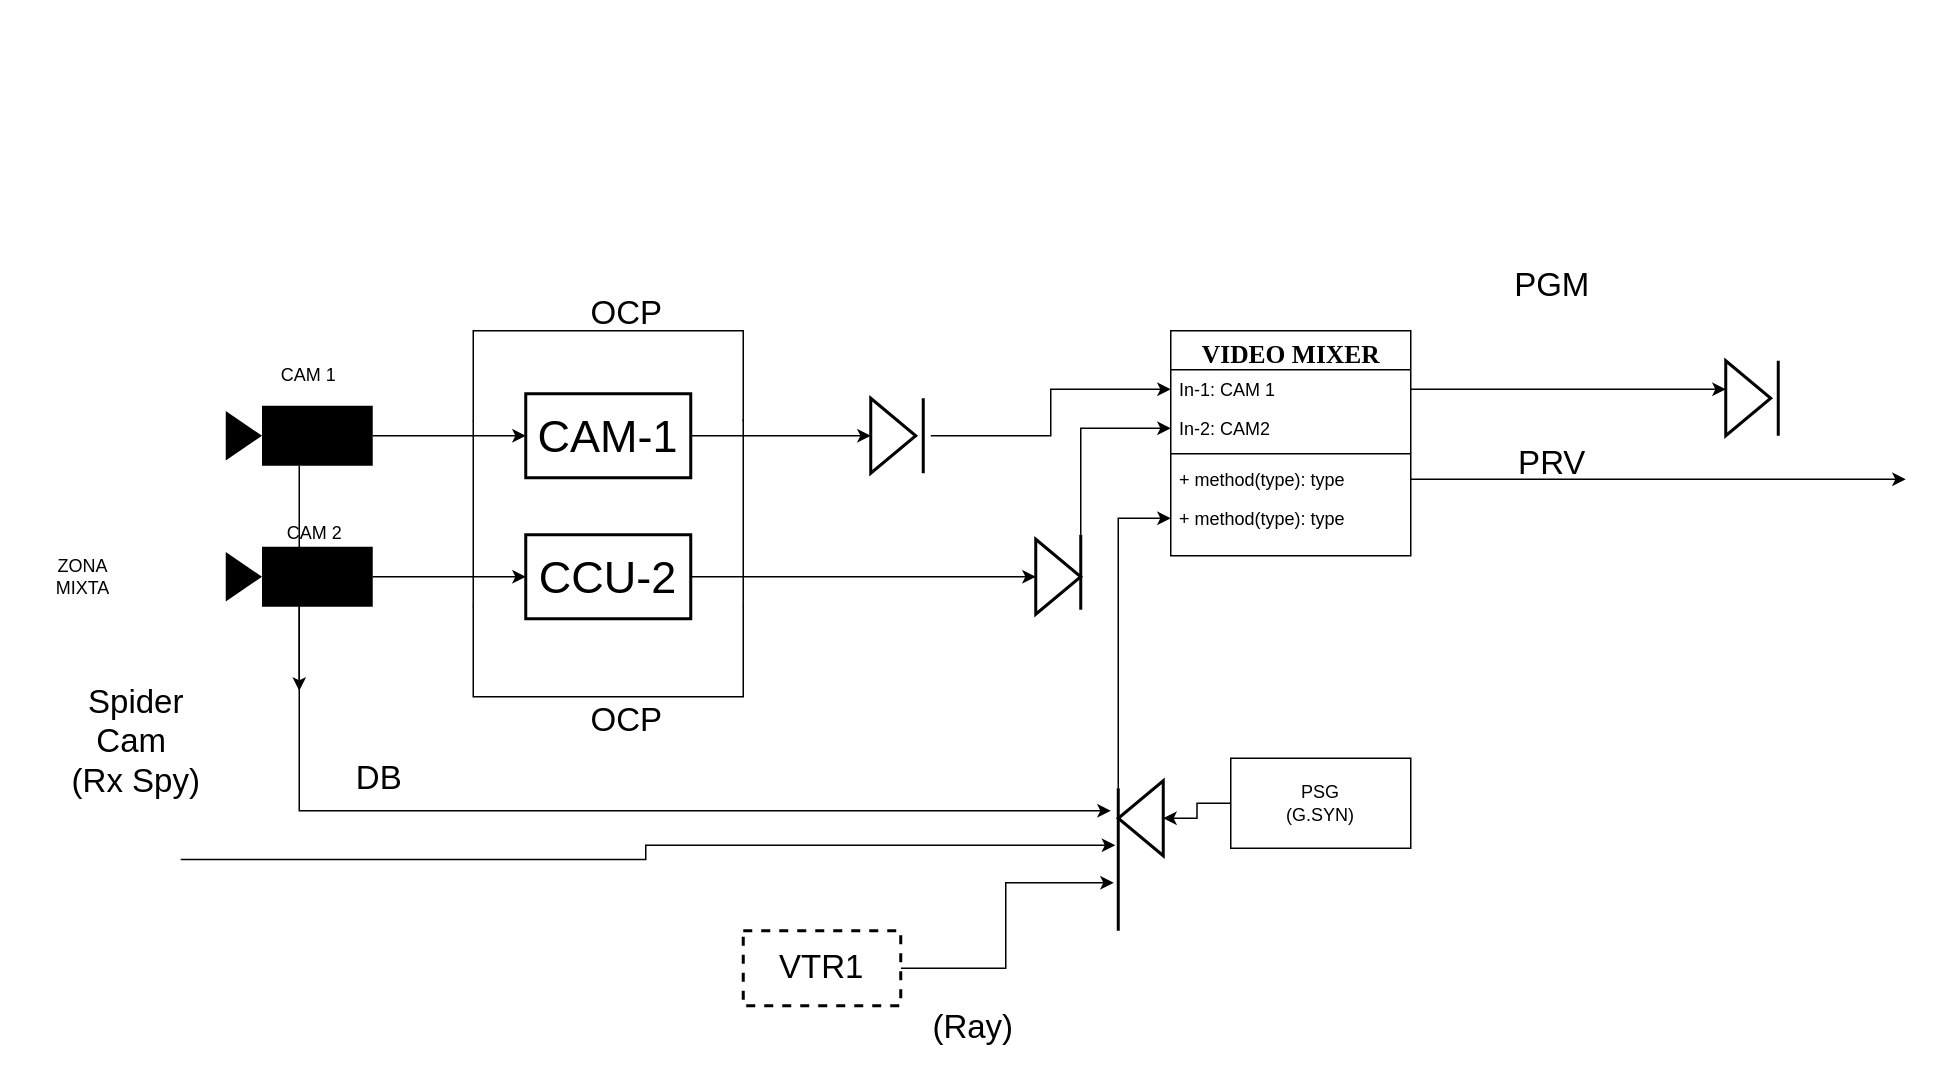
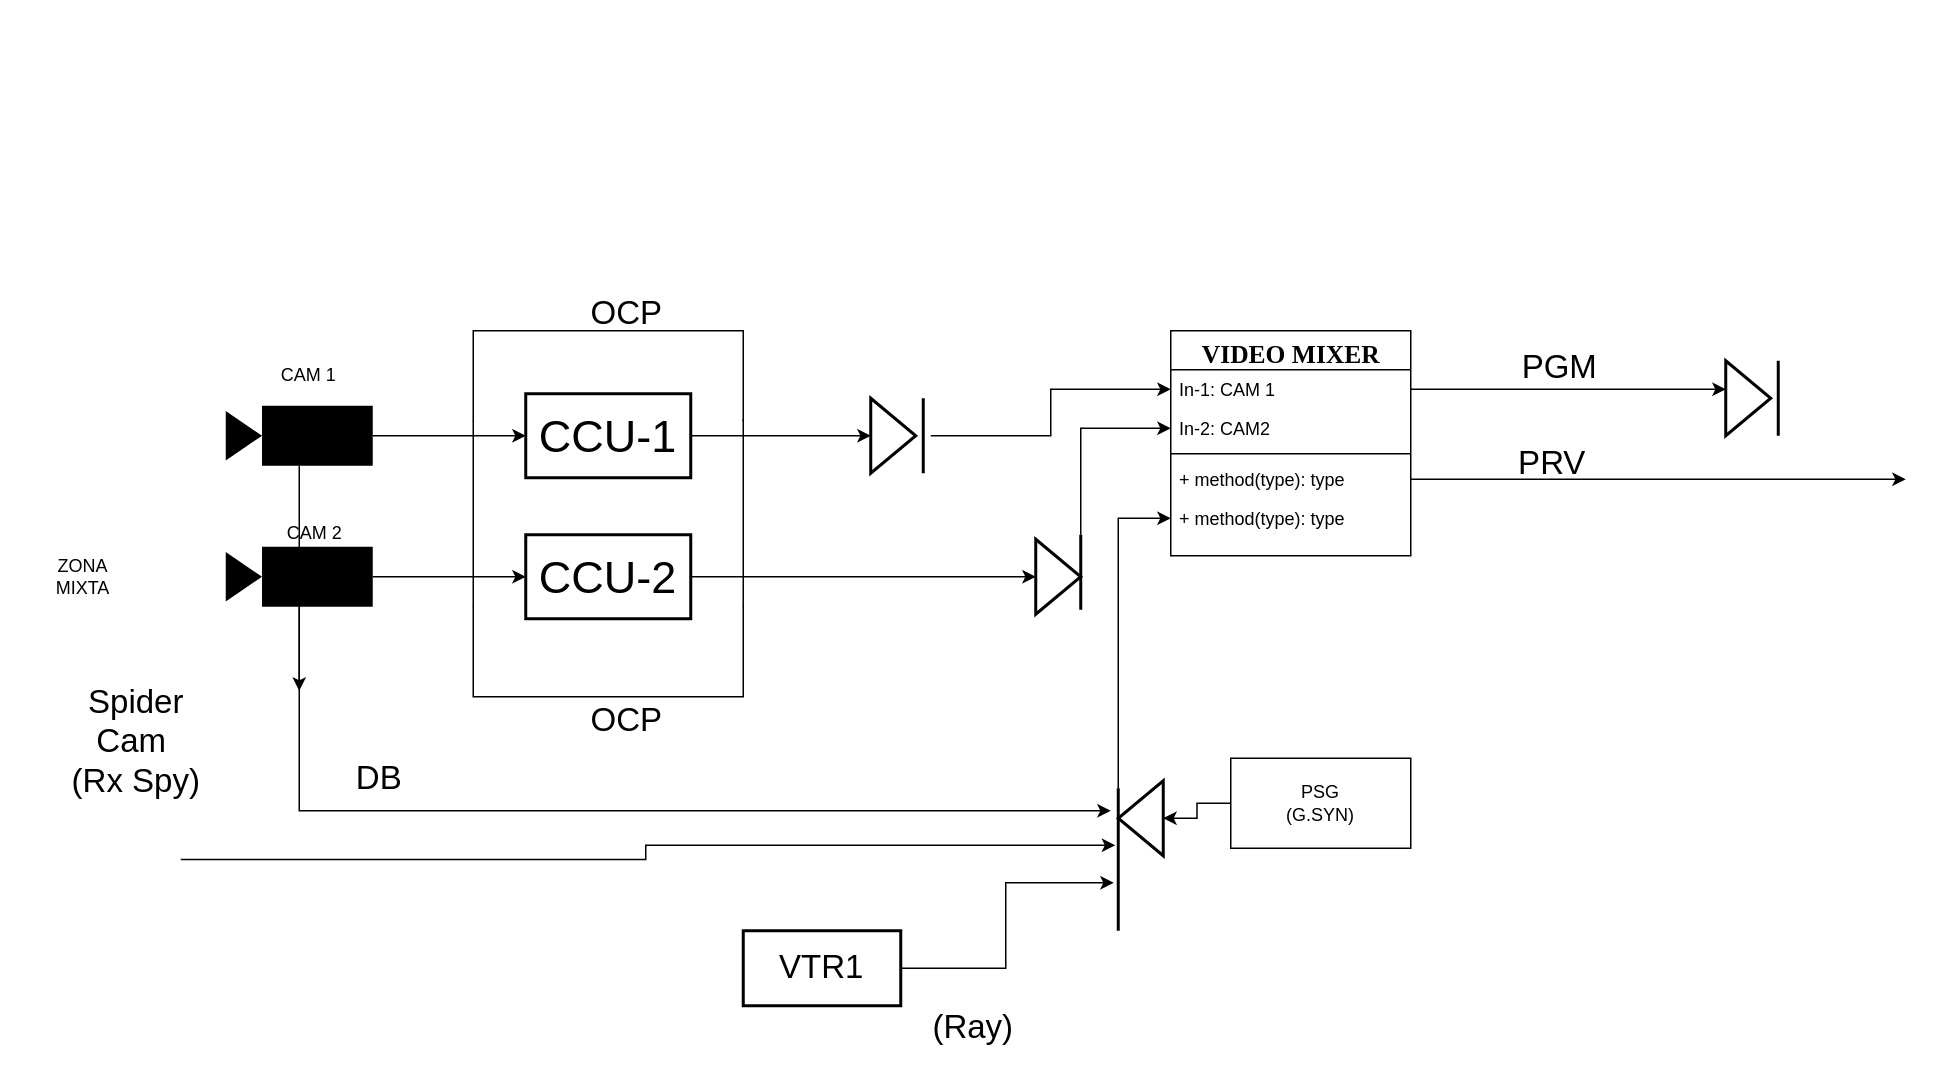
(1552, 286) -> (1559, 368)
(608, 436) -> (608, 436)
(822, 968) -> (822, 968)
